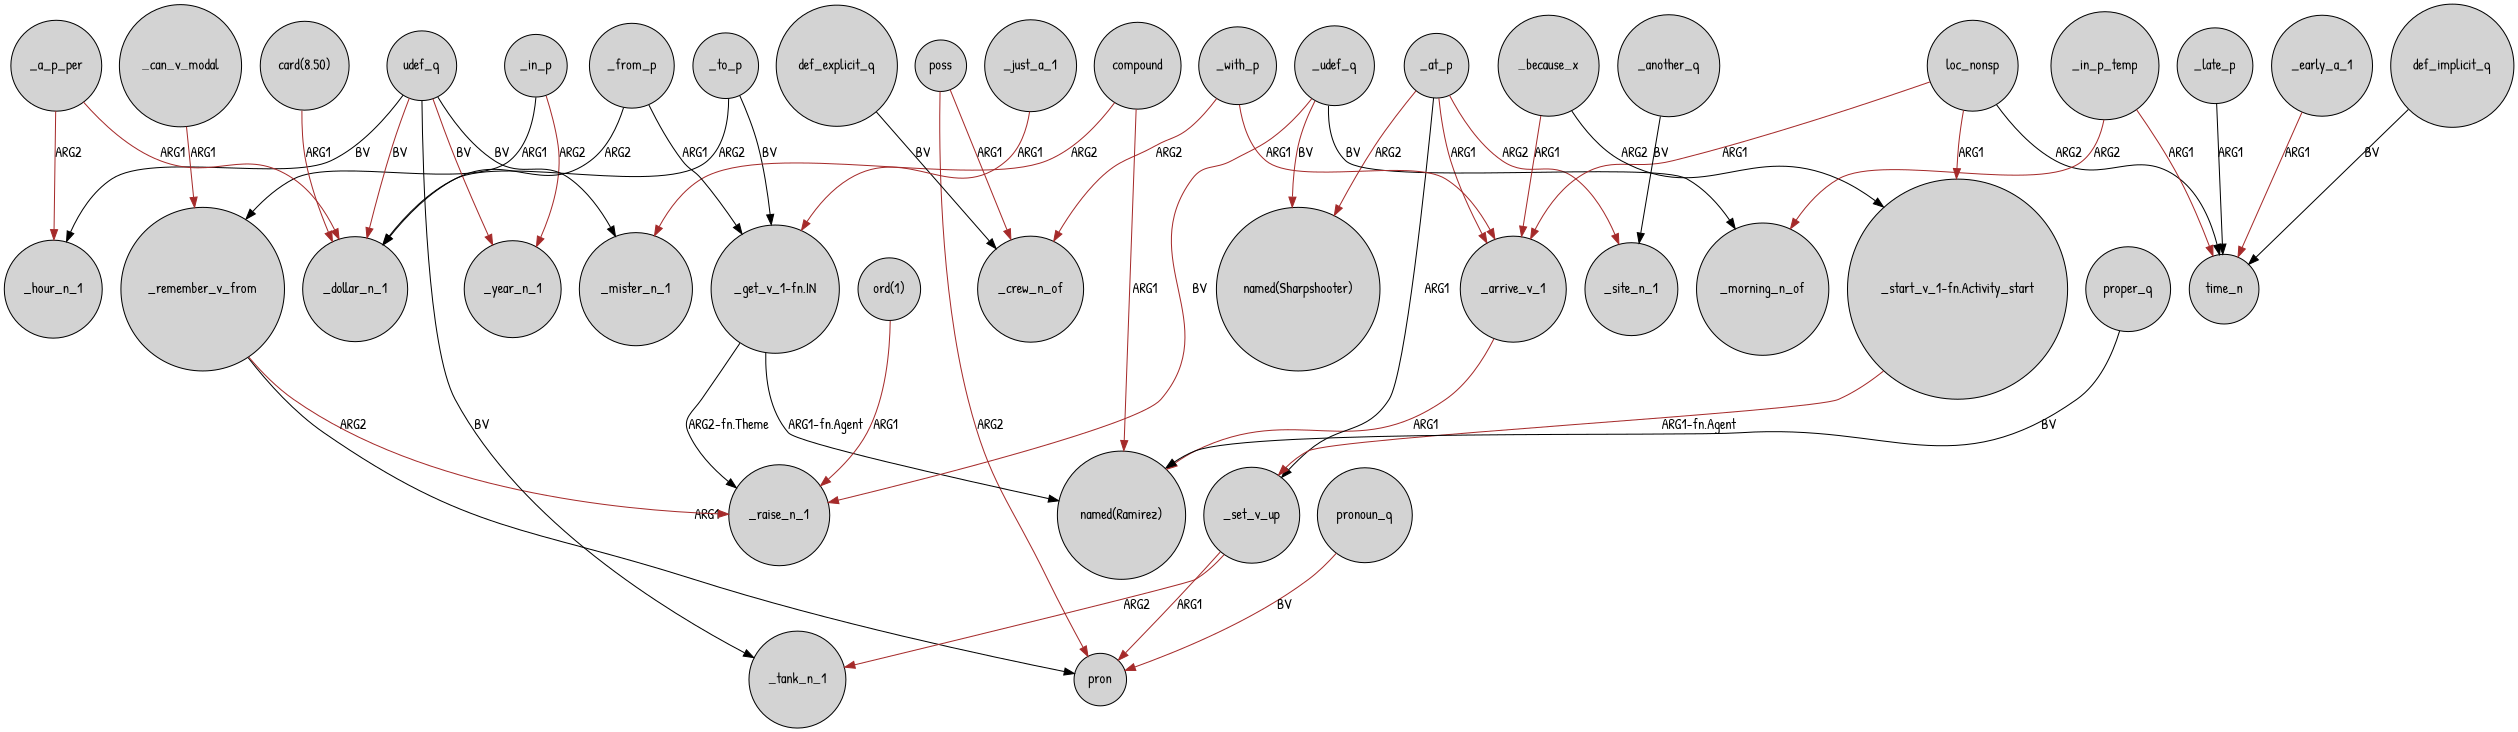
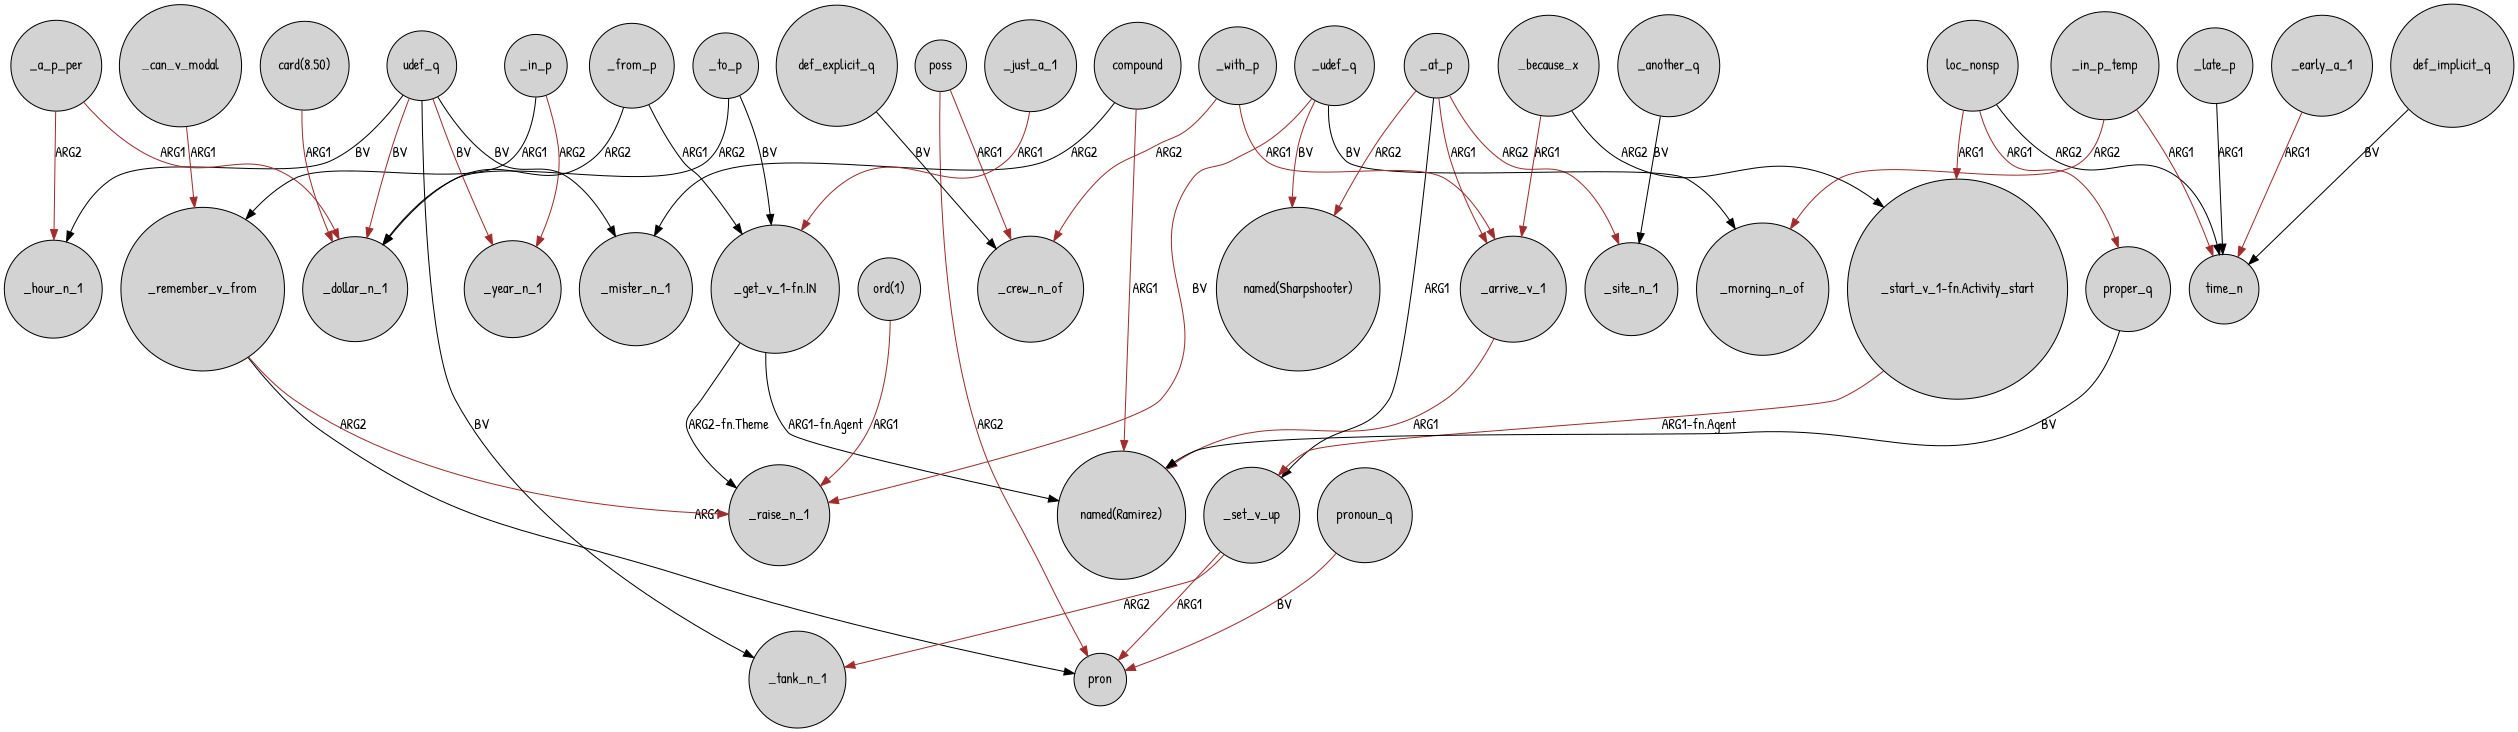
(1723, 147) -> (2072, 176)
(861, 165) -> (861, 165)
